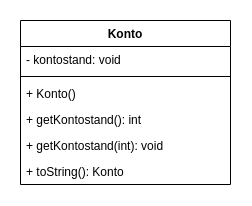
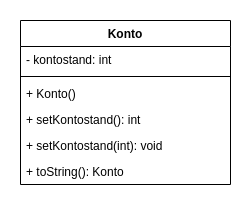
(83, 60) -> (80, 60)
(95, 120) -> (95, 120)
(107, 146) -> (107, 146)
